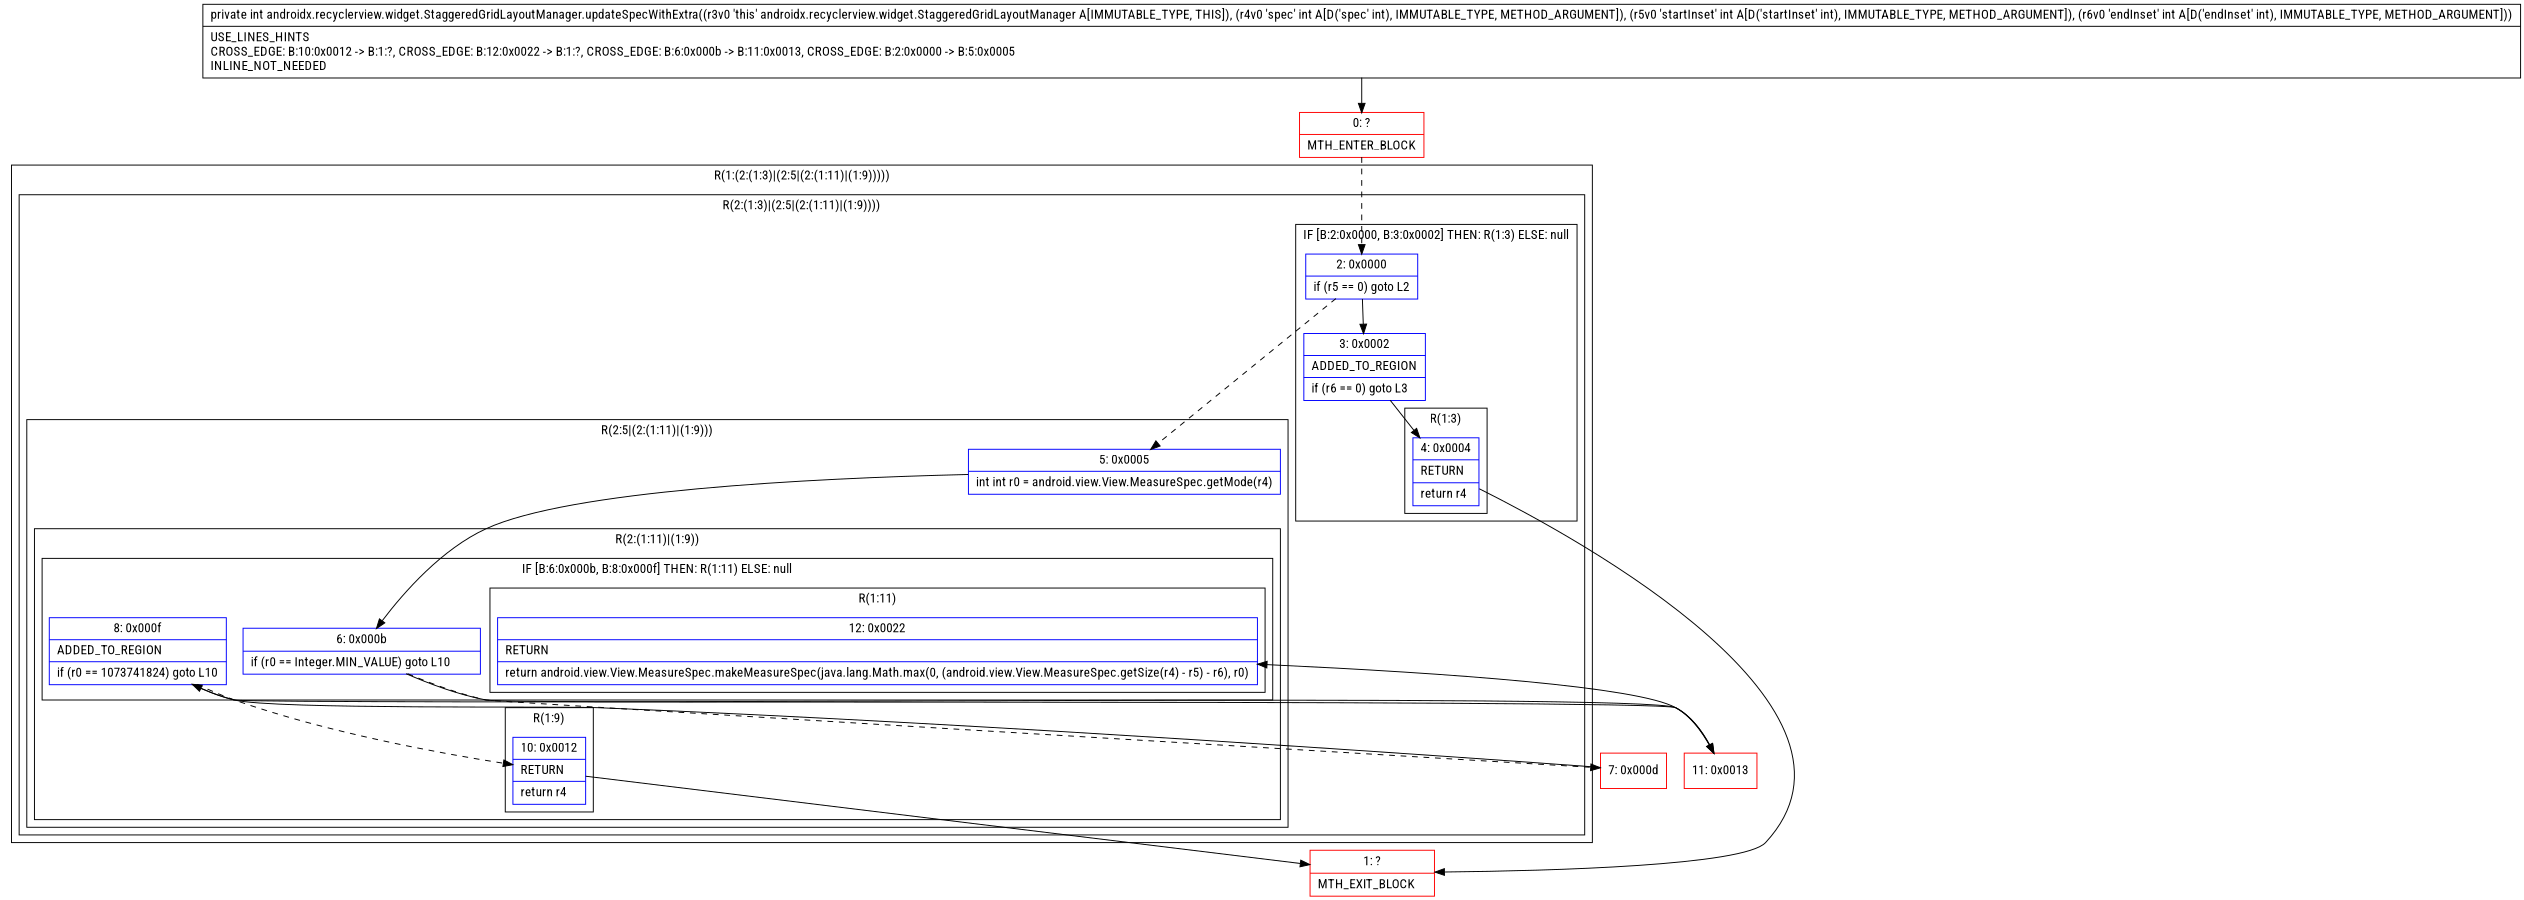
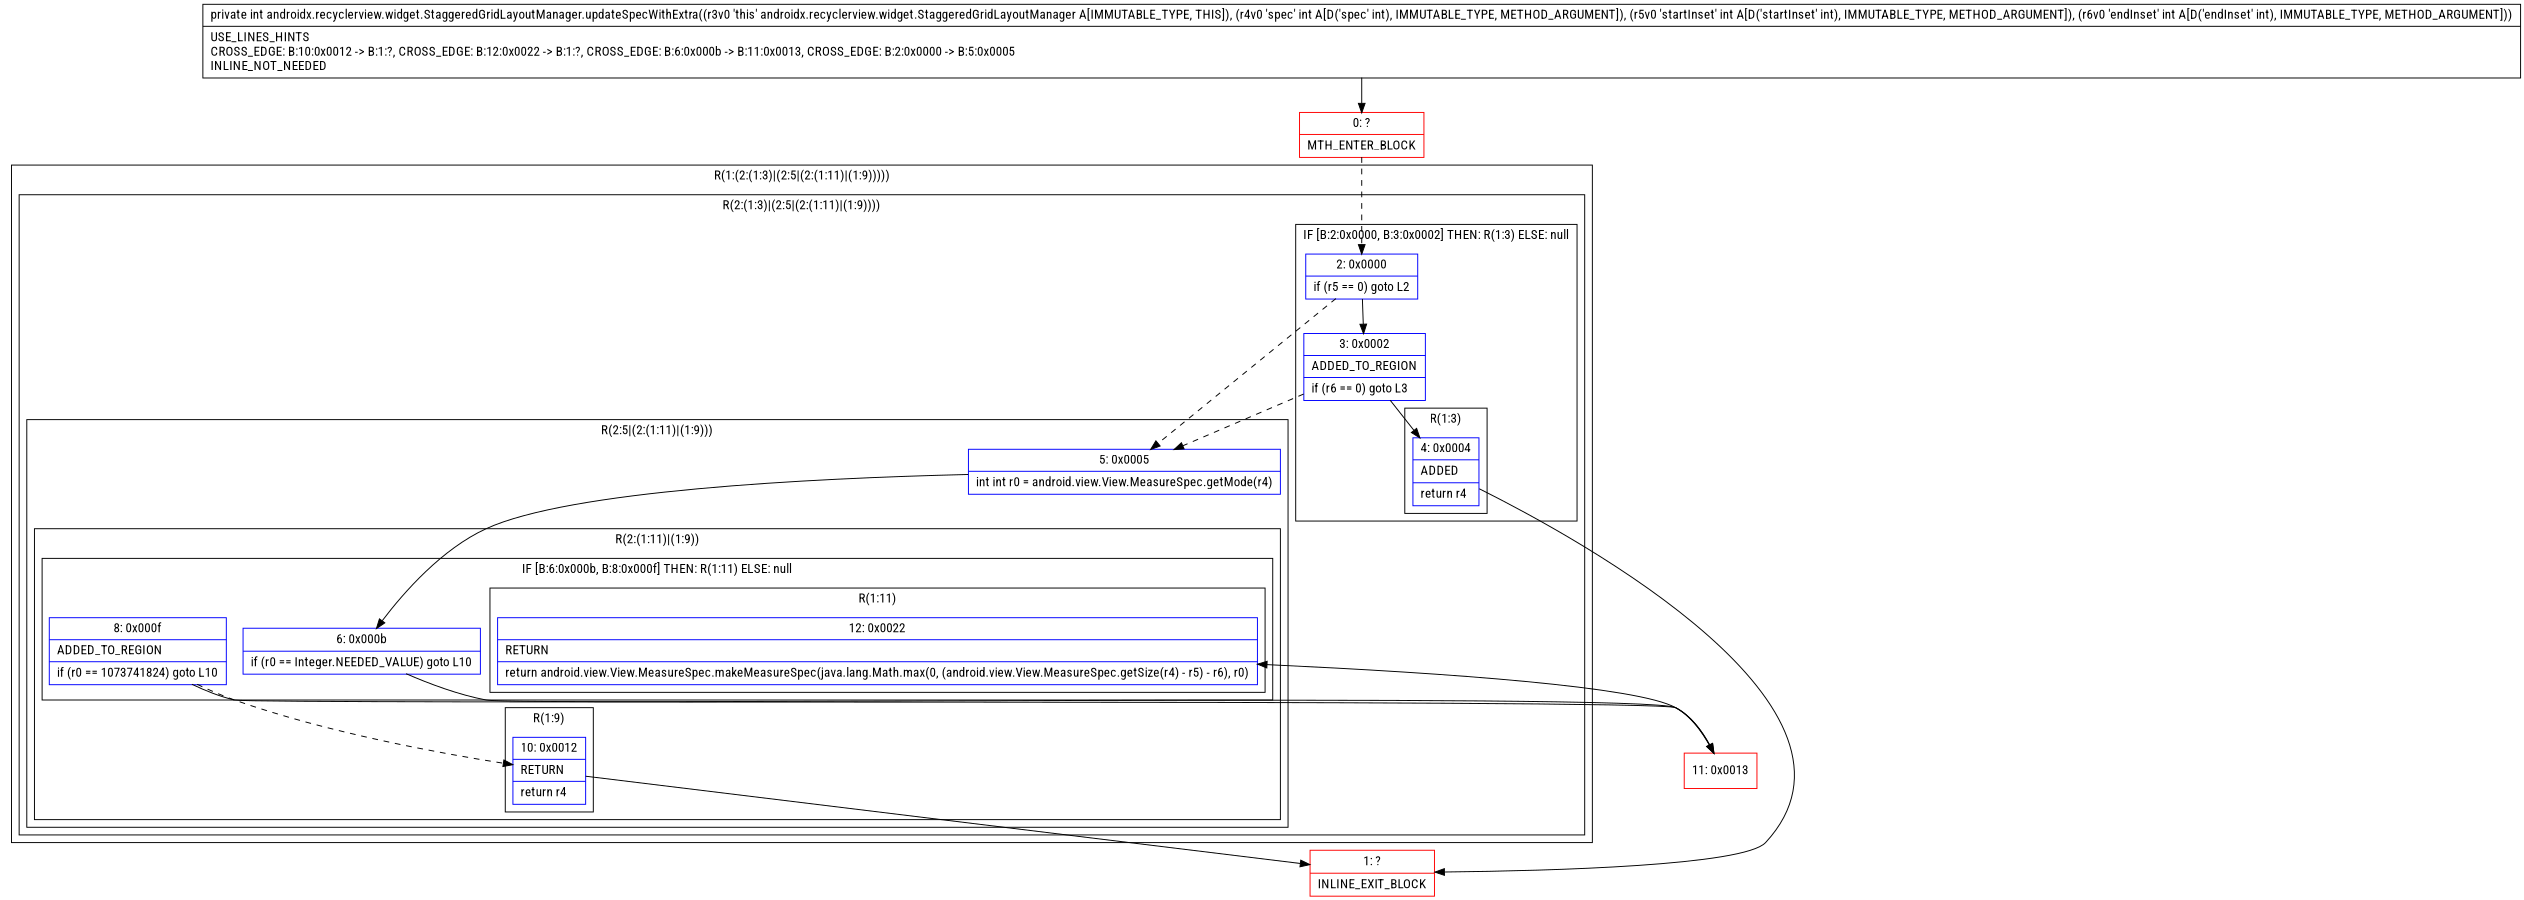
none -> (1258, 413)
(1443, 471) -> (1440, 471)
(351, 662) -> (362, 662)
(1634, 771) -> none
(1367, 884) -> (1372, 884)
